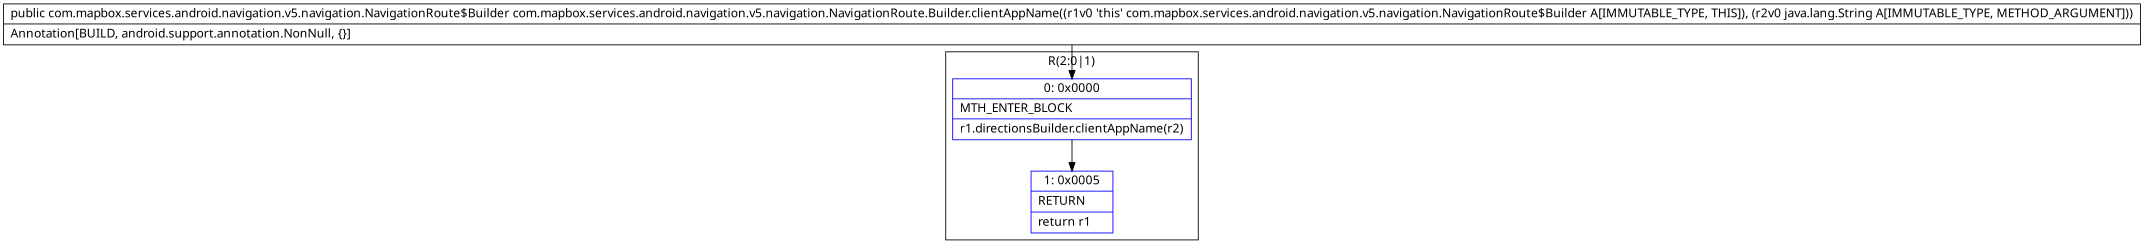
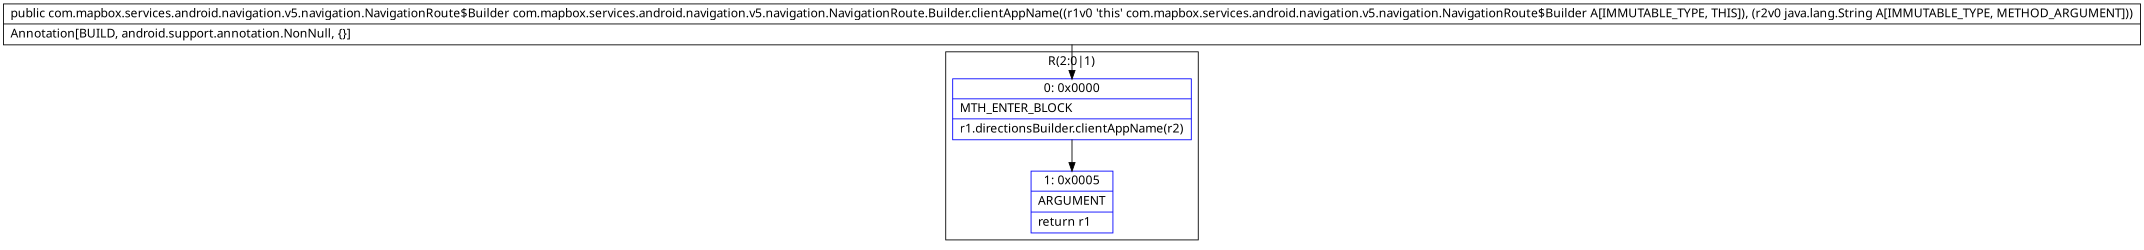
(1062, 201) -> (1072, 201)
